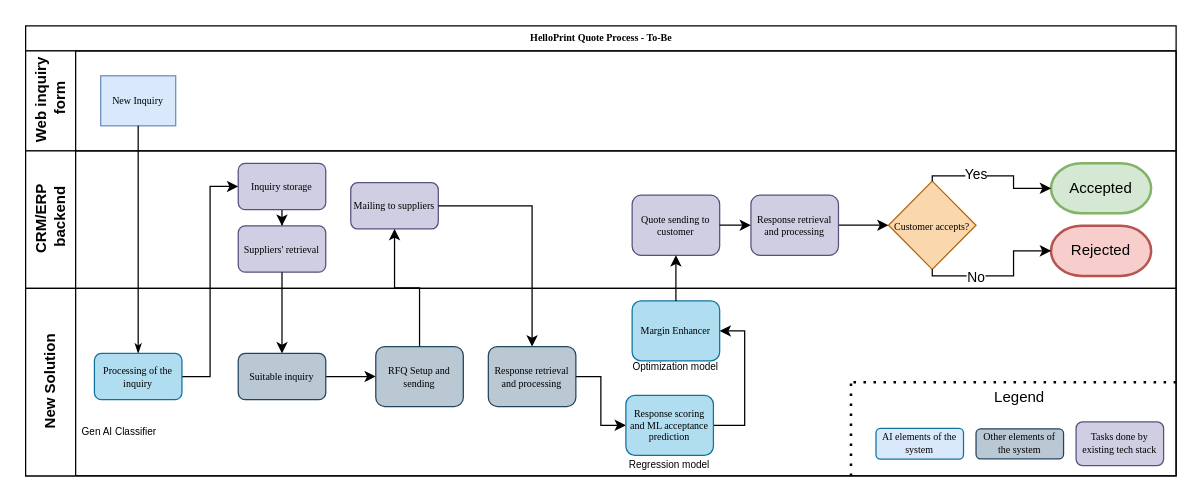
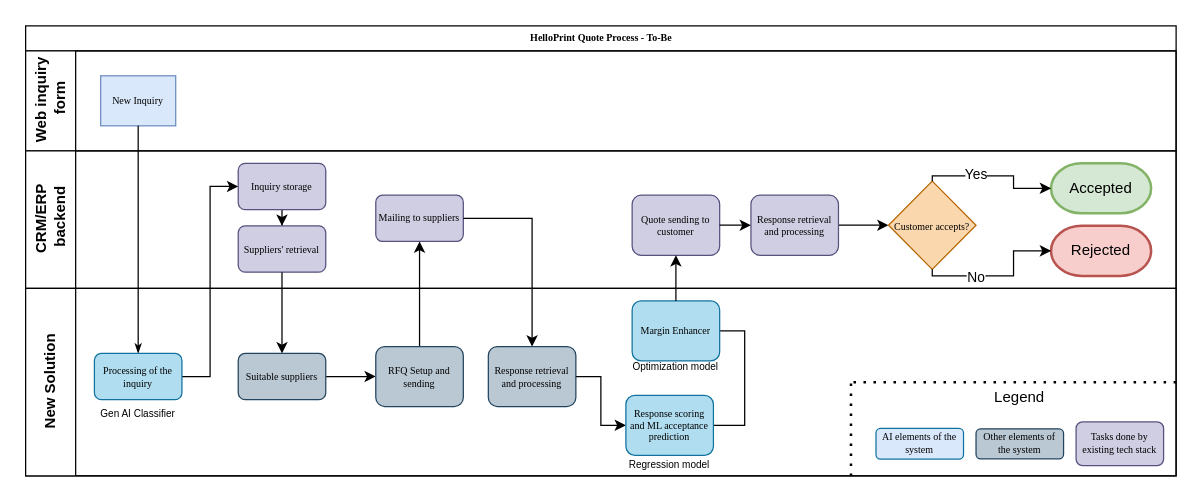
(394, 206) -> (419, 218)
(729, 331) -> (726, 331)
(282, 377) -> (282, 377)
(119, 431) -> (138, 412)
